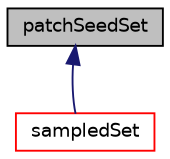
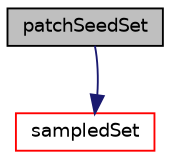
(73, 89) -> (98, 70)
